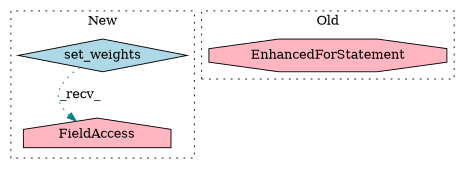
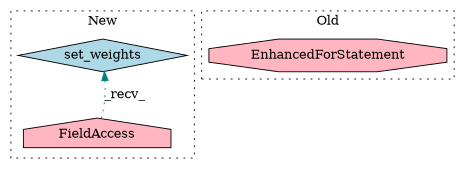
(60, 89) -> (105, 100)
